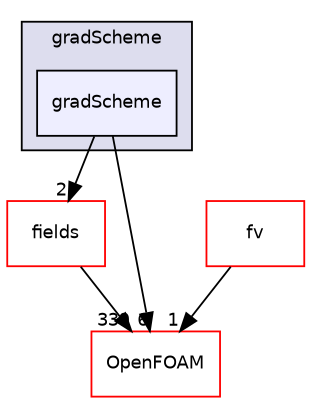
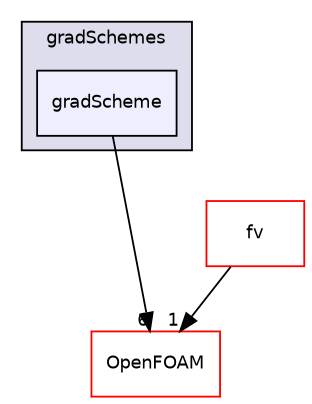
(107, 39) -> (107, 39)
(56, 234) -> none
